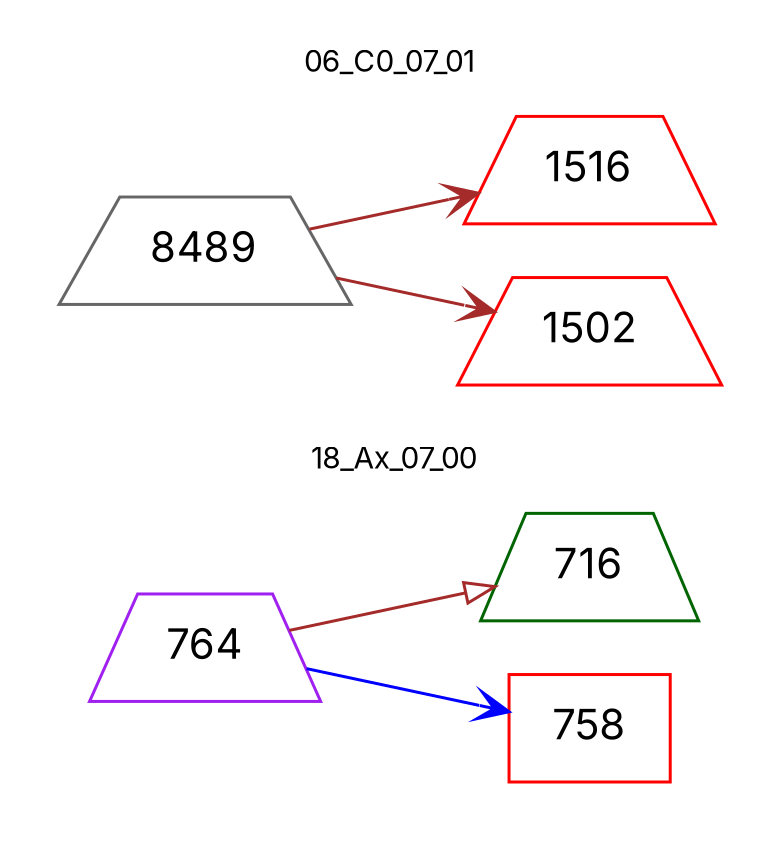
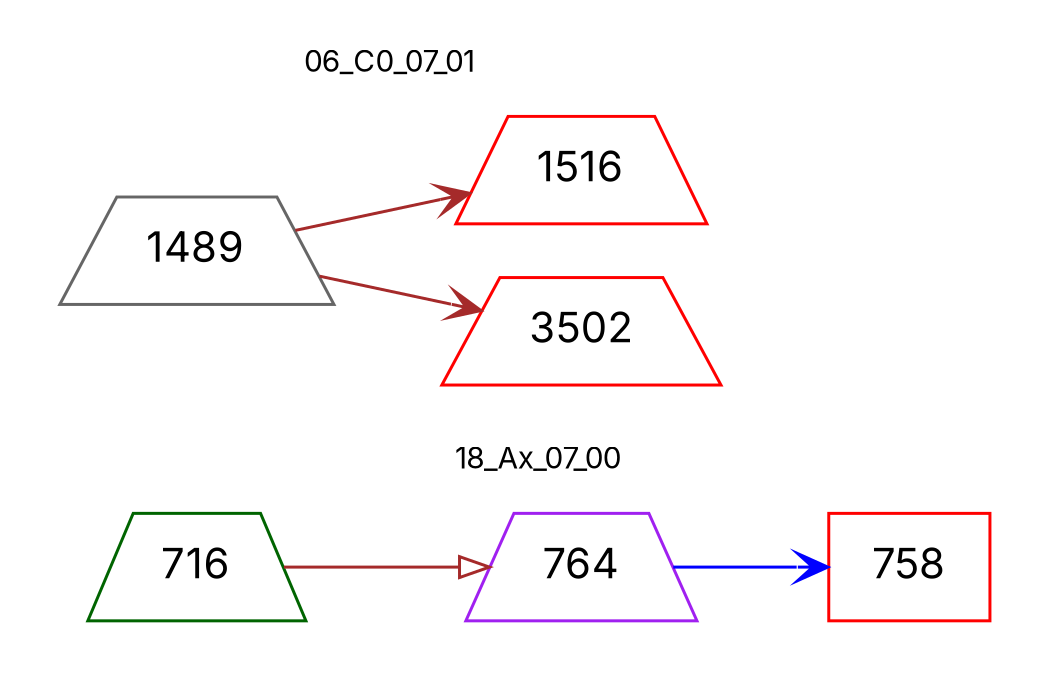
(205, 251) -> (197, 251)
(590, 331) -> (581, 331)
(377, 612) -> (371, 567)
